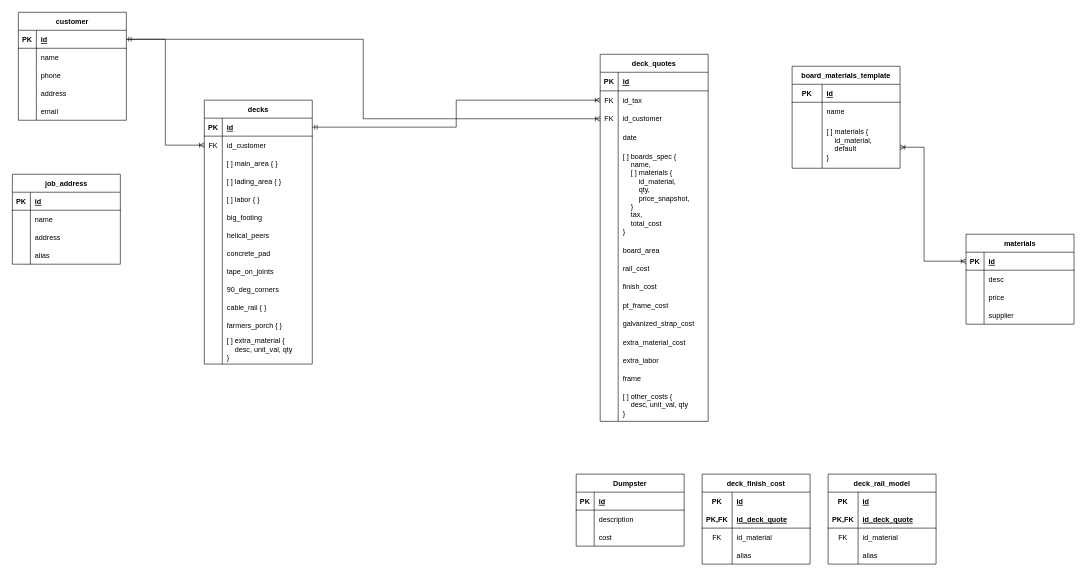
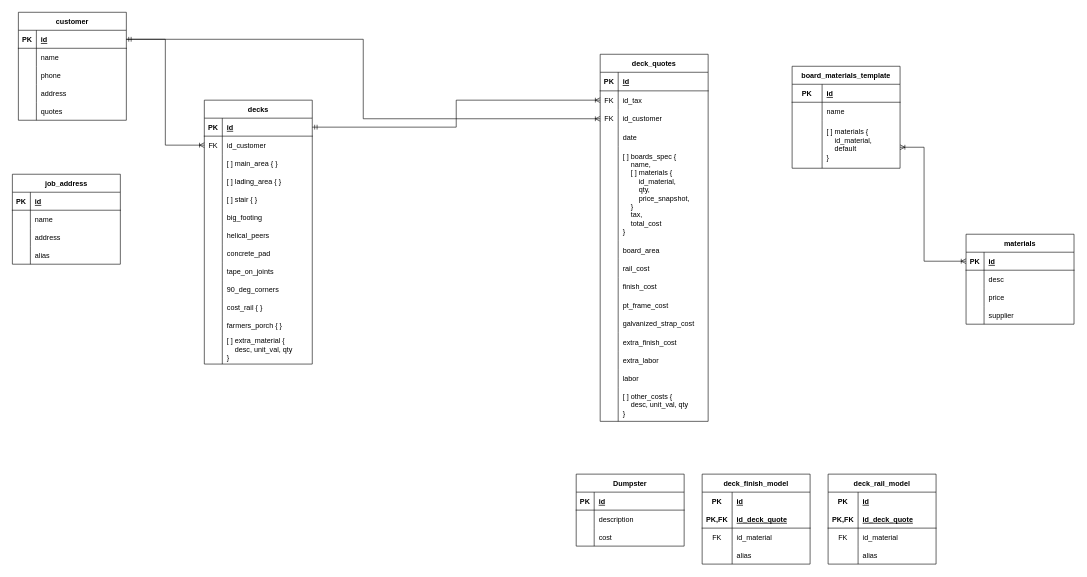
(49, 112) -> (53, 112)
(248, 200) -> (248, 200)
(250, 308) -> (249, 308)
(659, 342) -> (655, 342)
(633, 379) -> (632, 379)
(756, 484) -> (756, 484)
